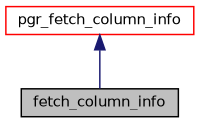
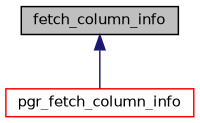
(100, 69) -> (100, 69)
